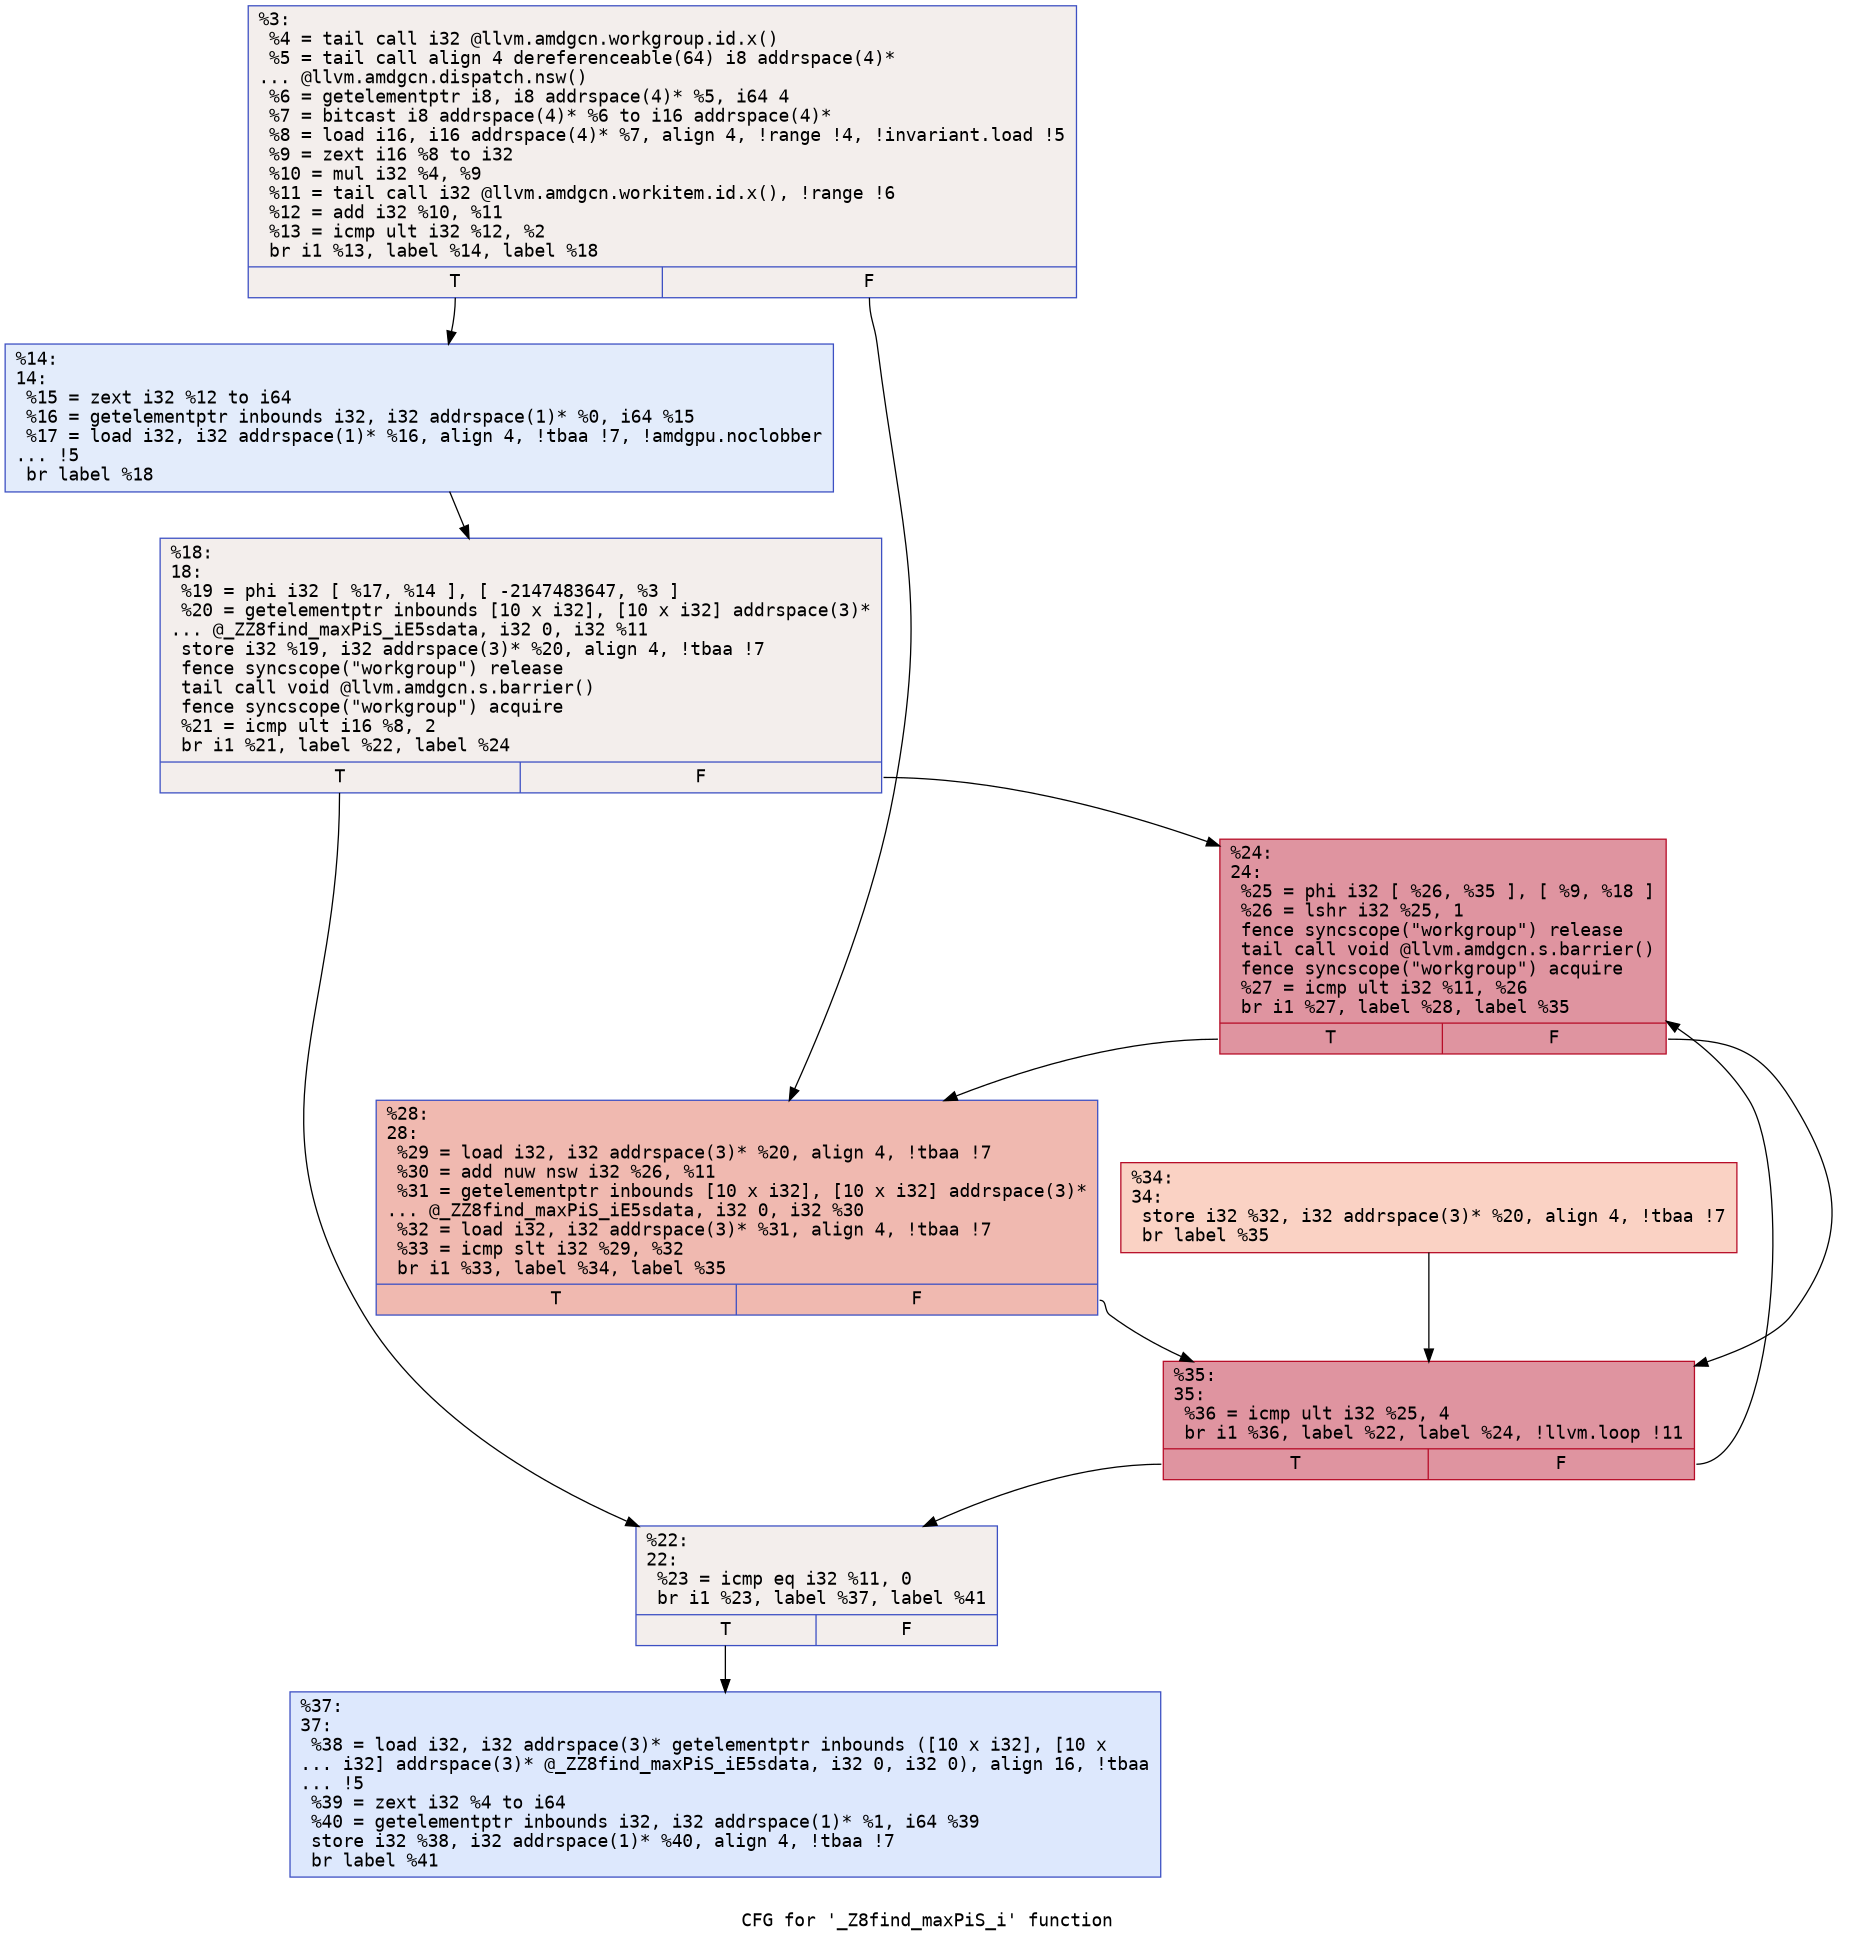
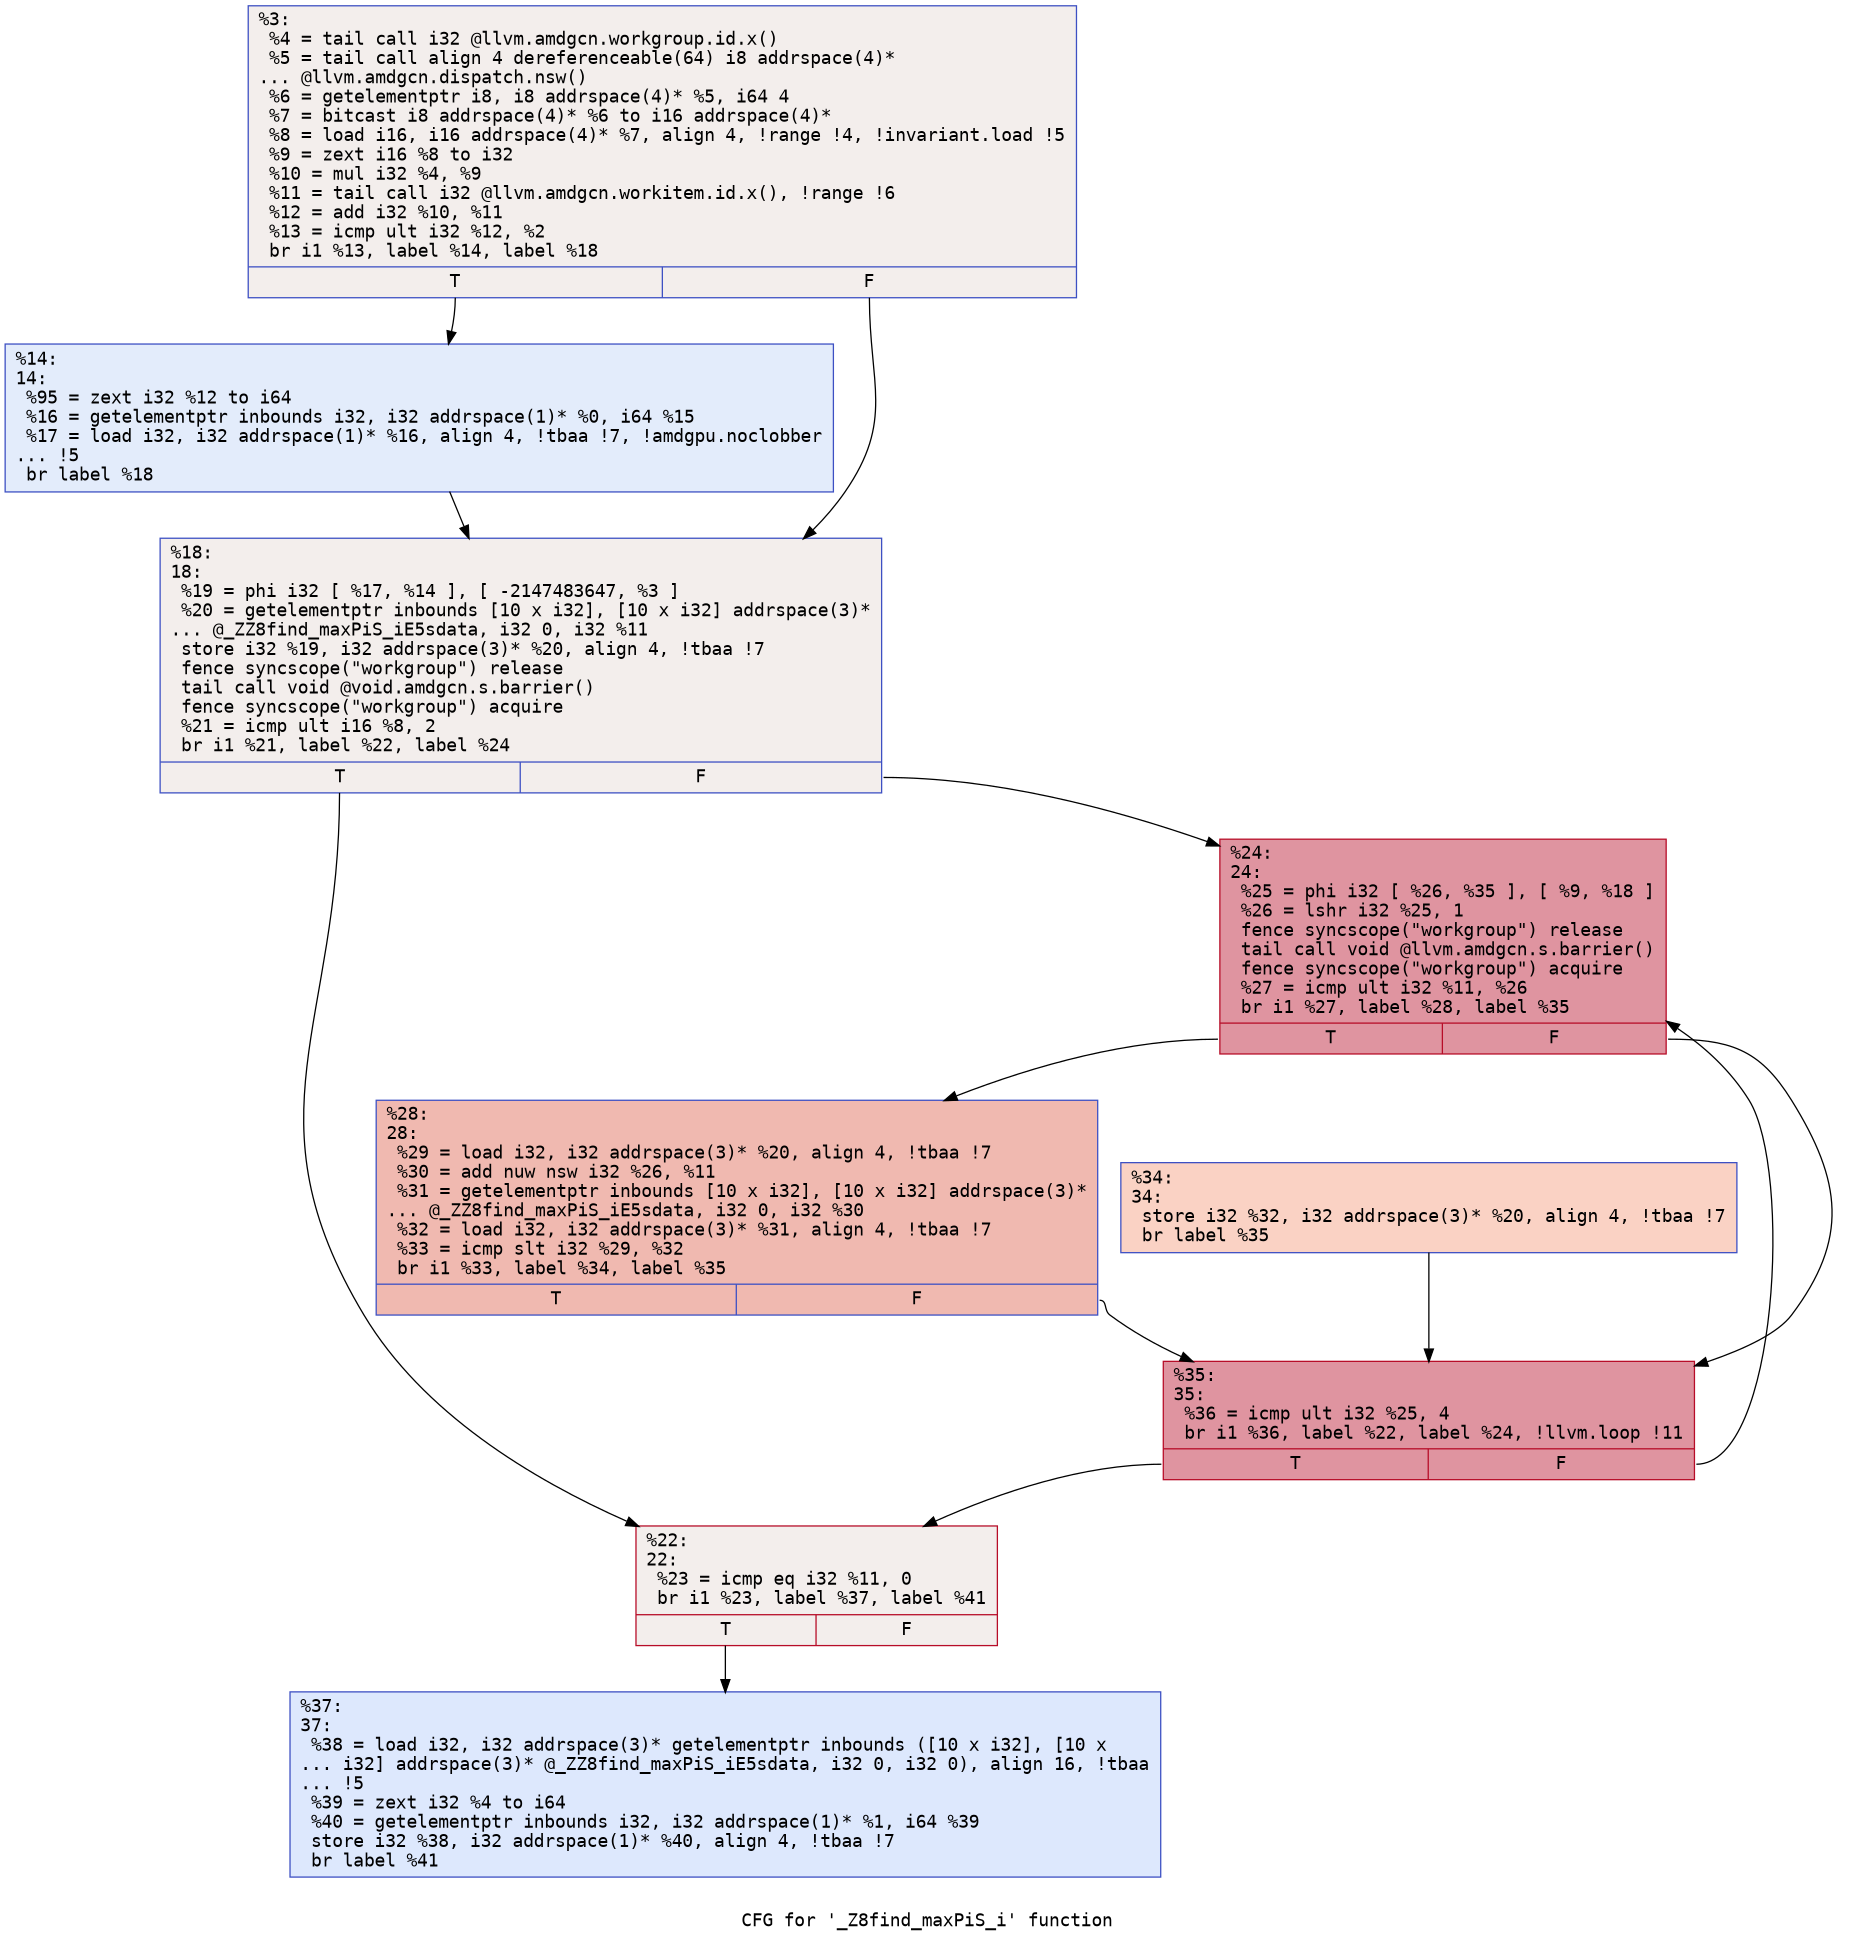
(154, 398) -> (154, 398)
(383, 688) -> (383, 688)
(907, 701) -> (874, 423)
(1429, 1208) -> (1429, 1208)
(817, 1586) -> (817, 1586)
